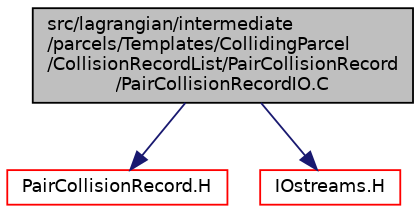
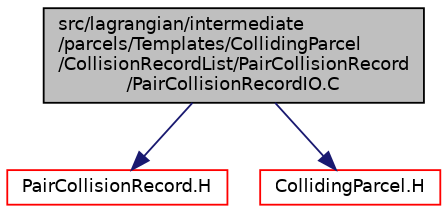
(330, 187) -> (350, 187)
